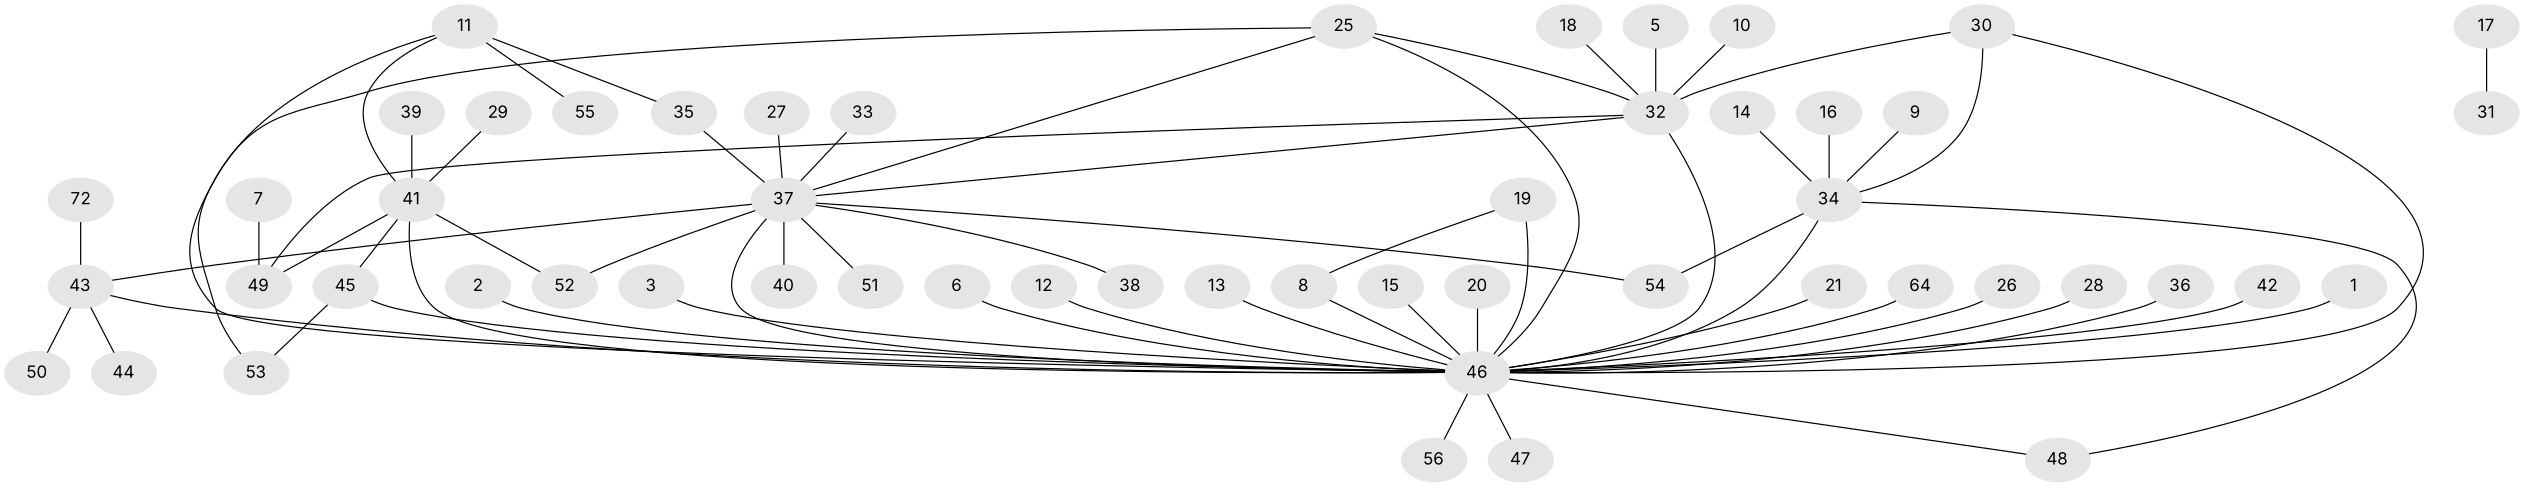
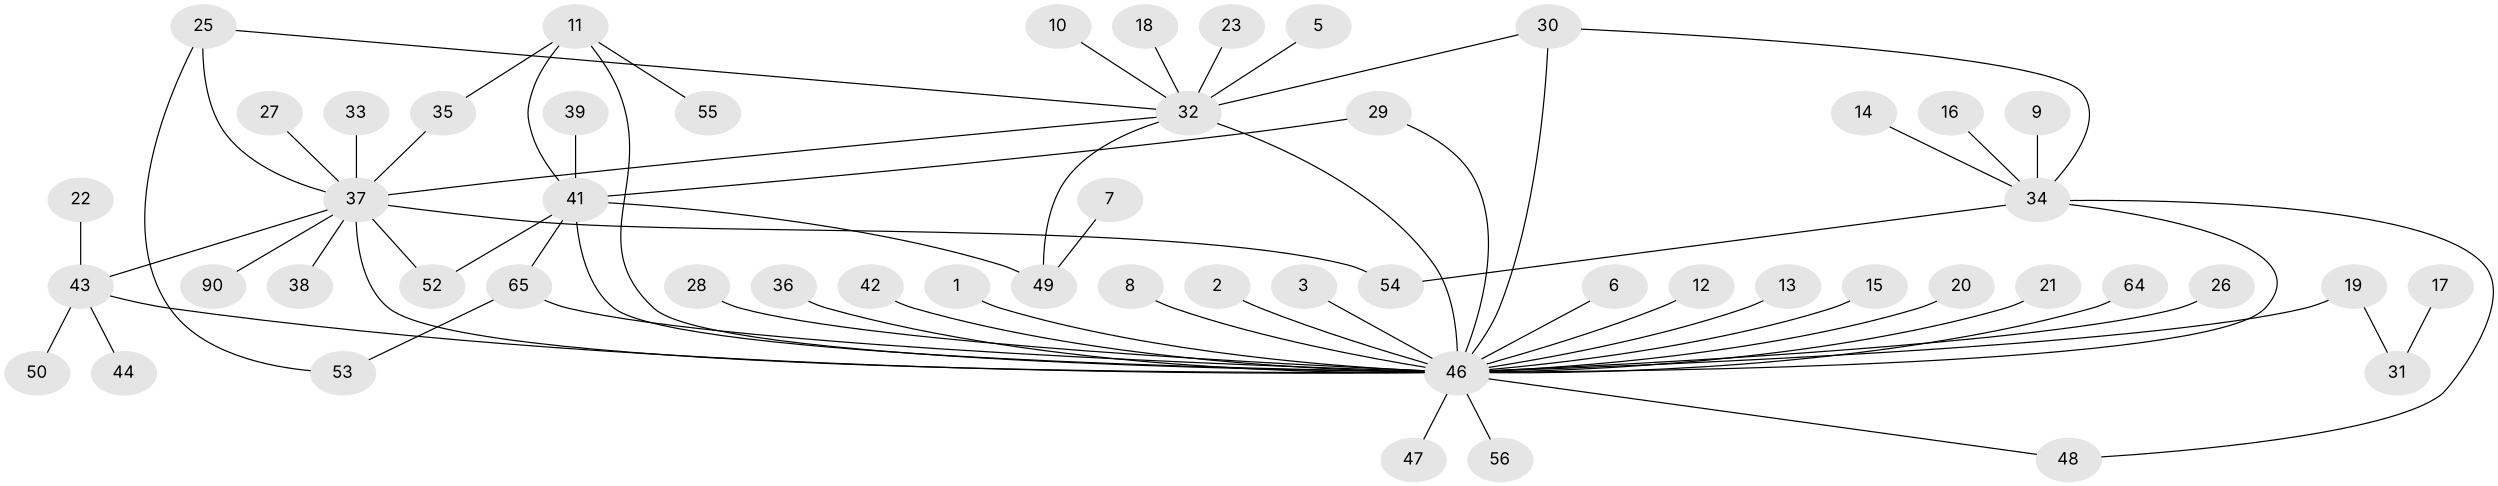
none -> (1232, 26)
(1556, 162) -> (1487, 222)
(81, 200) -> (81, 200)
(1411, 240) -> (2376, 330)
(346, 287) -> (519, 287)
(784, 287) -> (213, 287)
(871, 287) -> none
